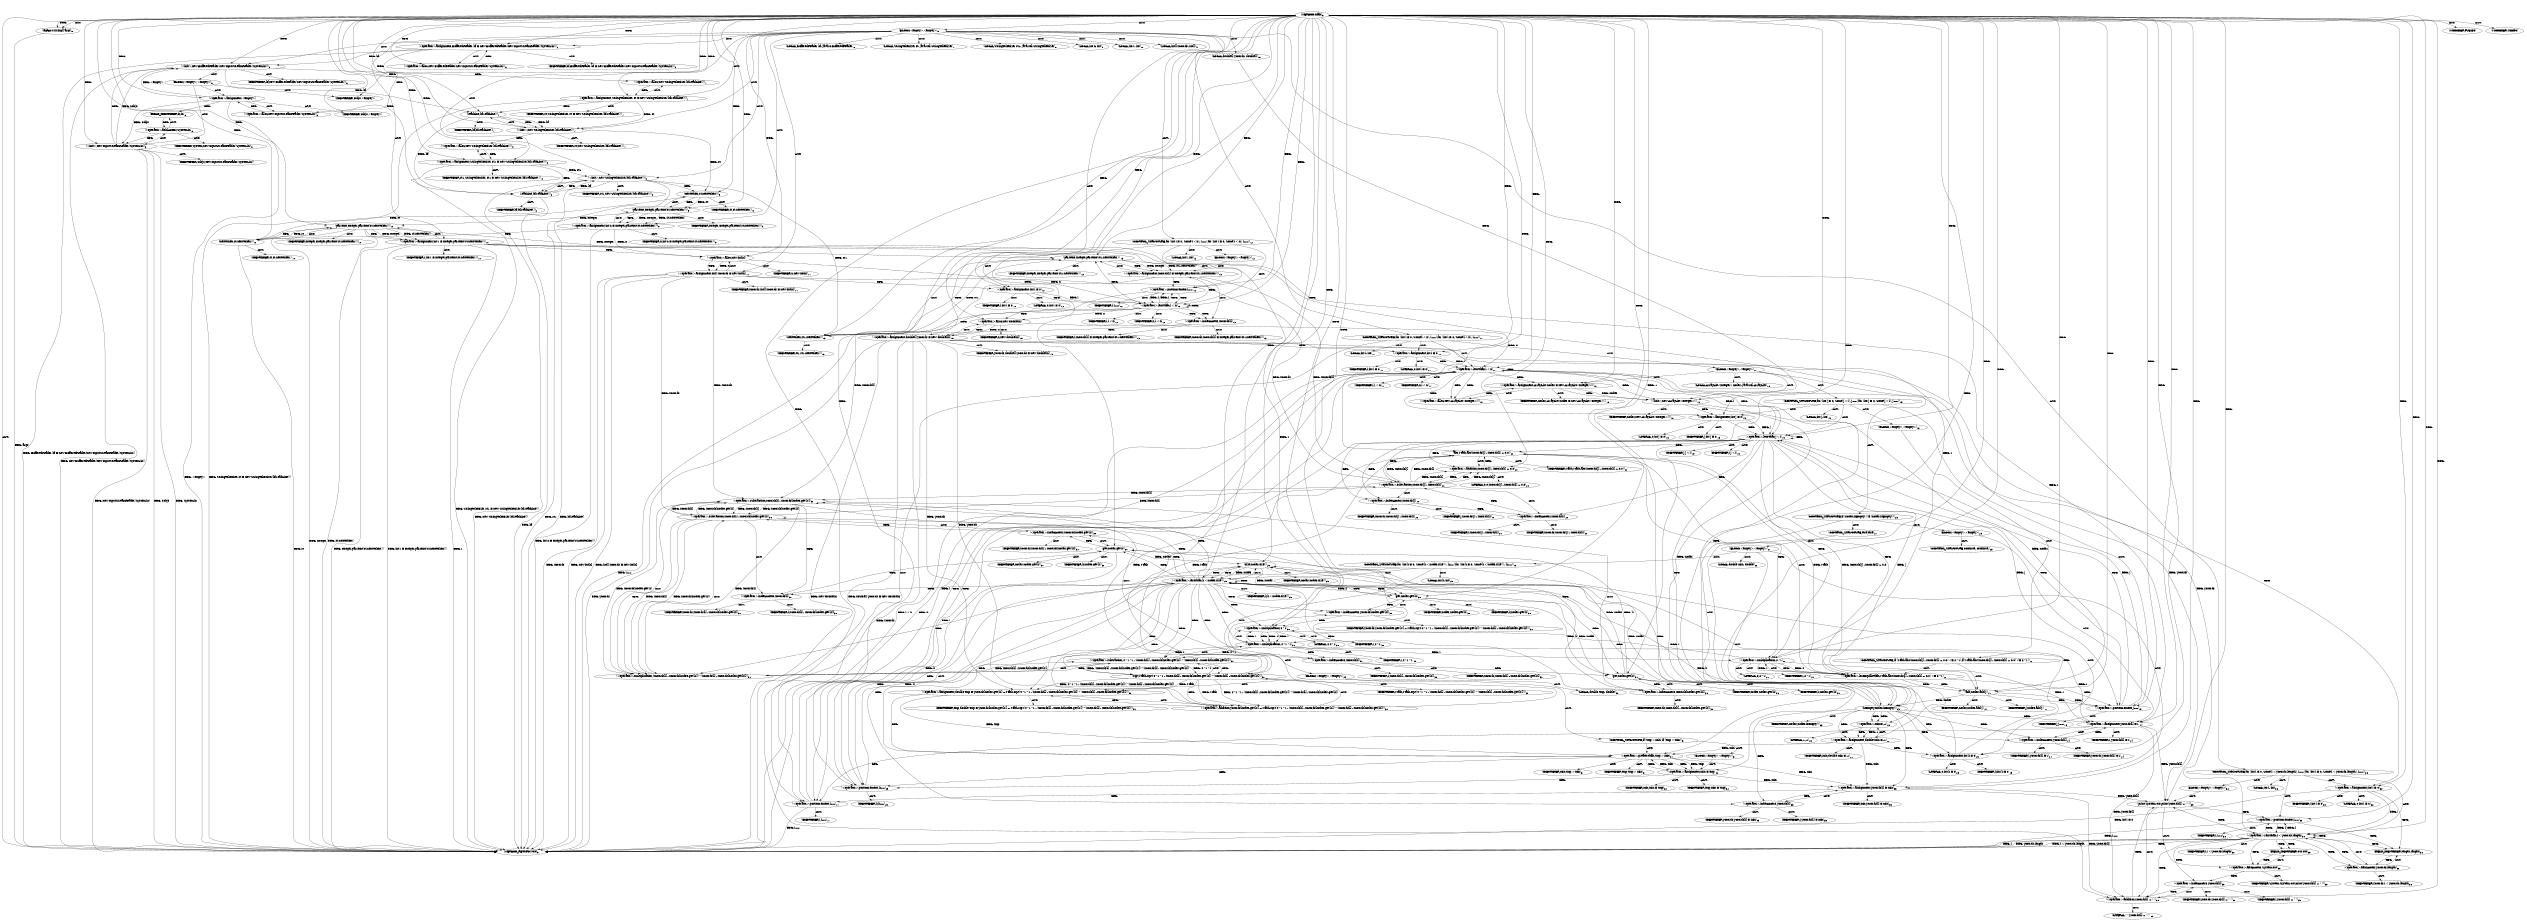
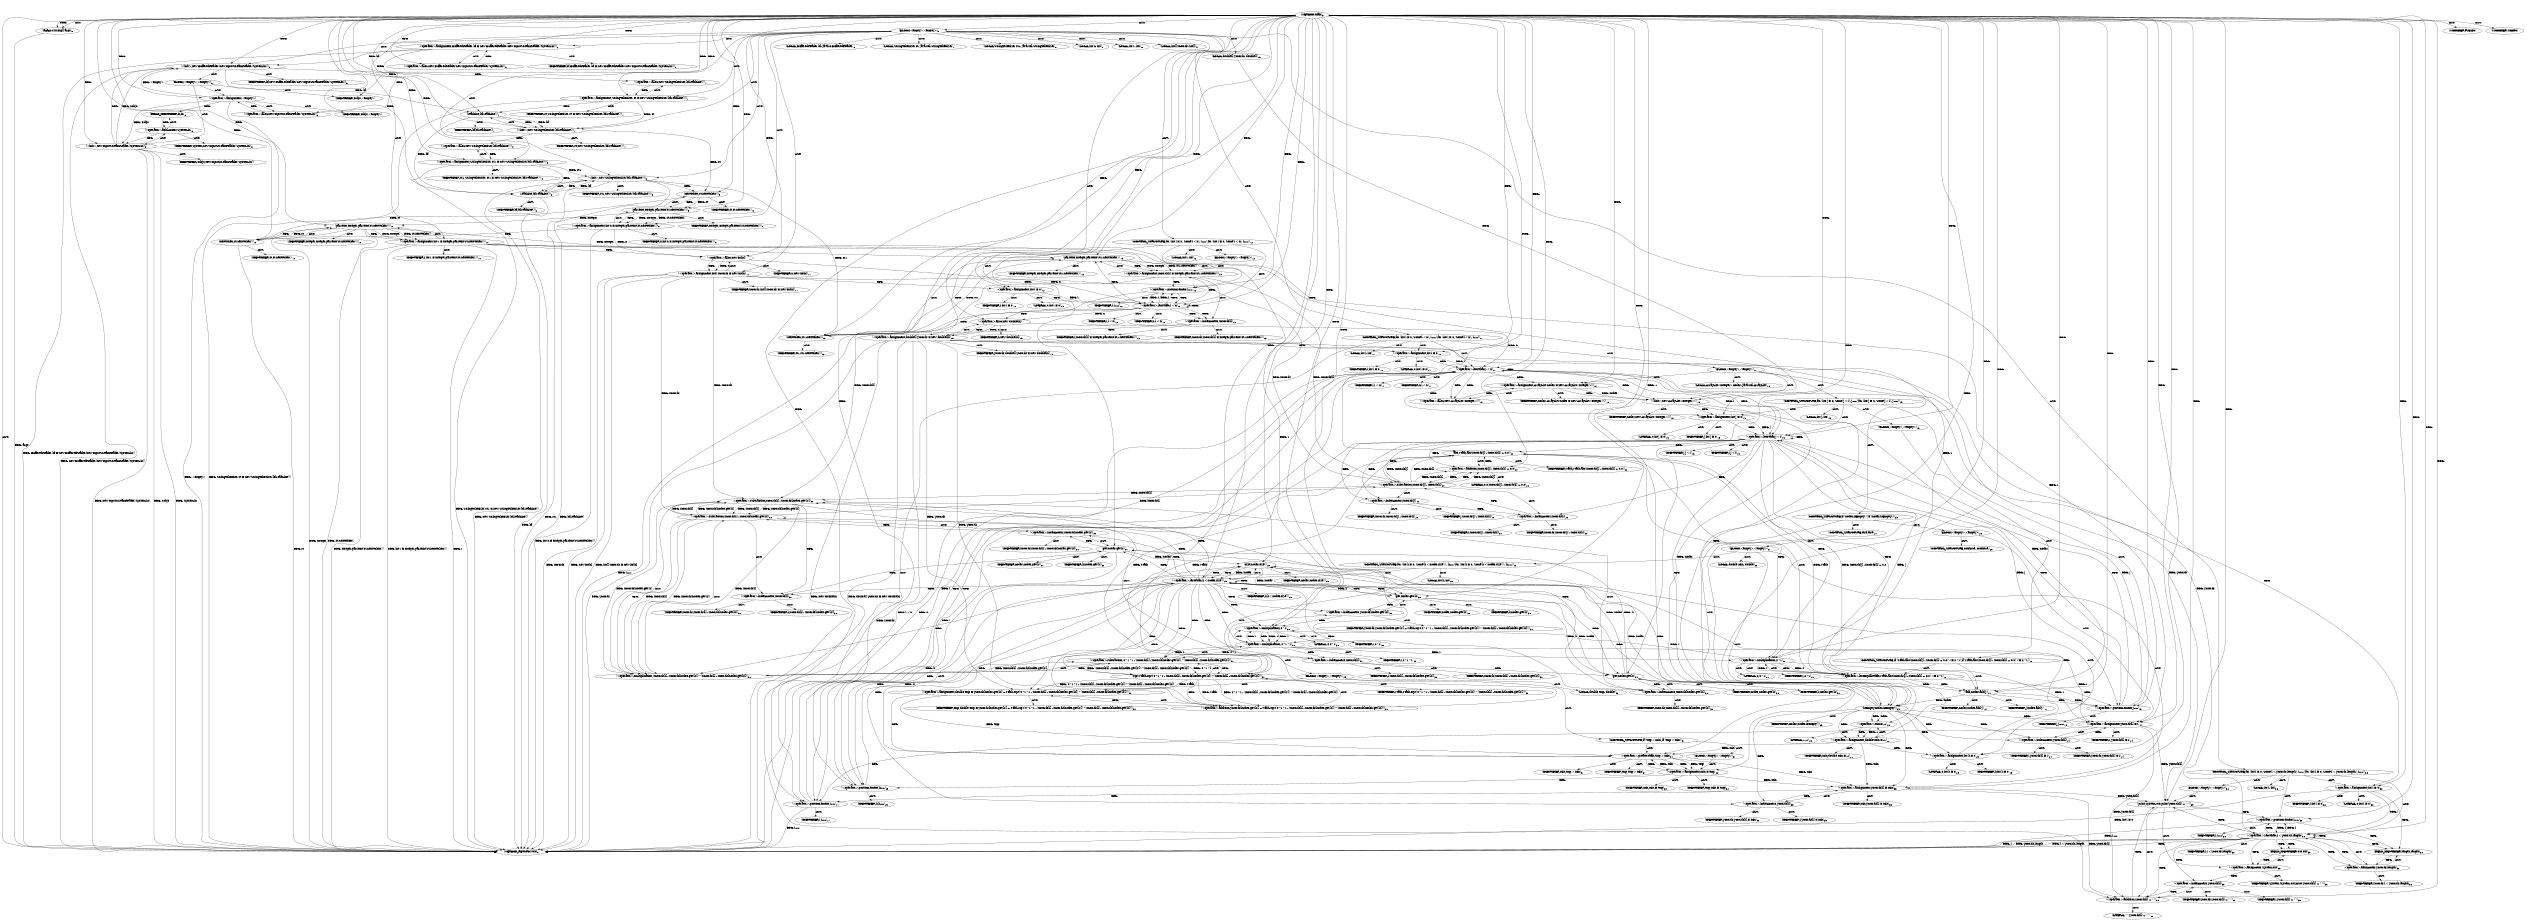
(1617, 624) -> none
(1251, 768) -> none
